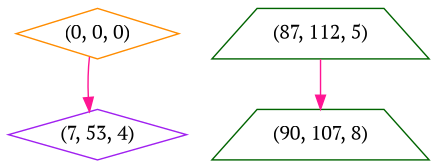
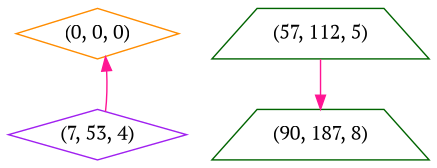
(321, 34) -> (321, 34)
(88, 77) -> (107, 91)
(321, 135) -> (321, 135)
